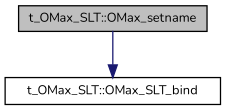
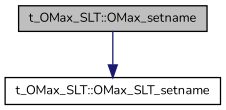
(113, 91) -> (113, 91)
